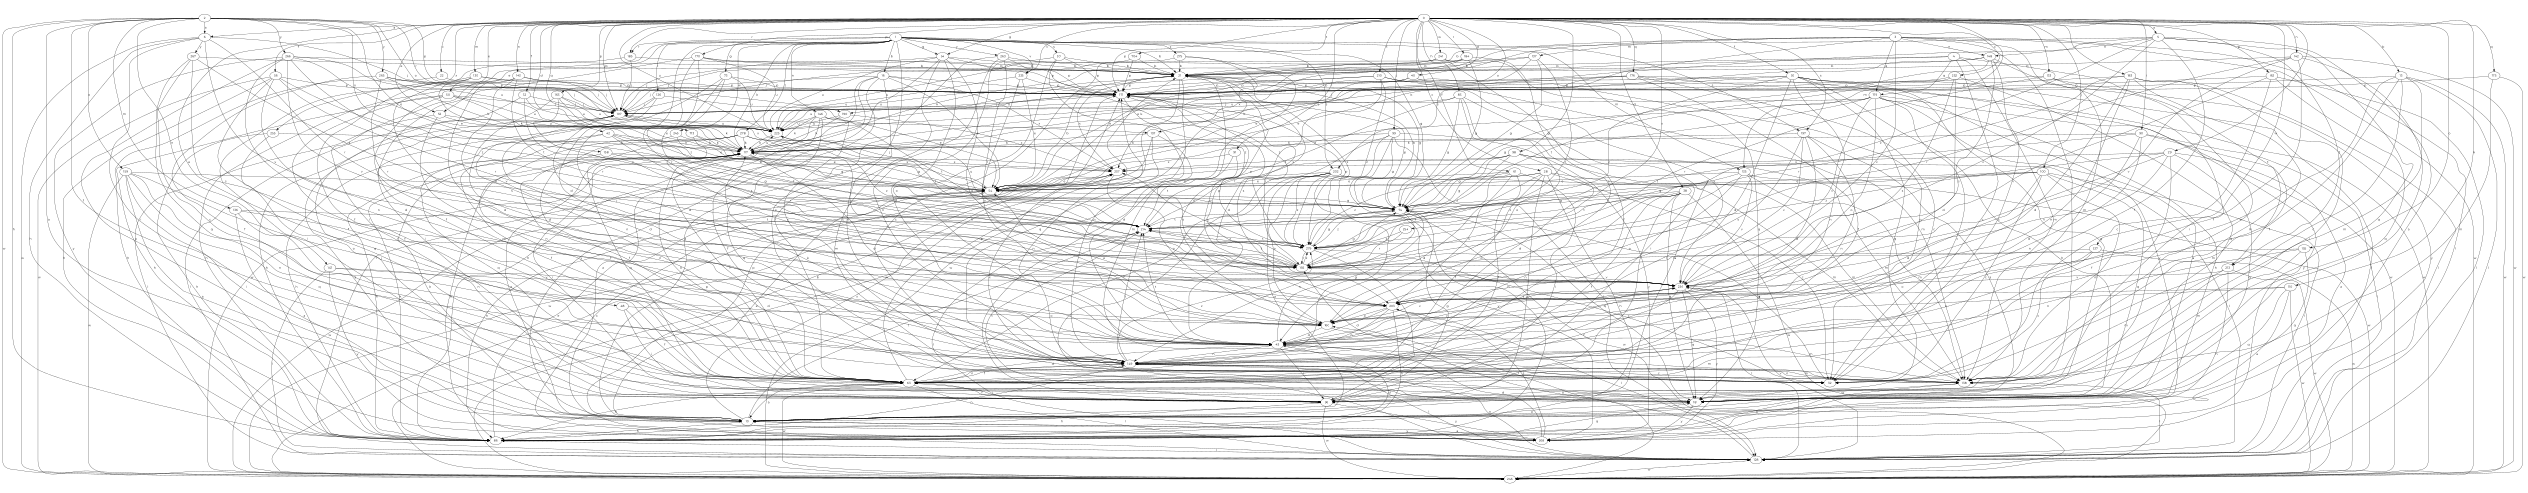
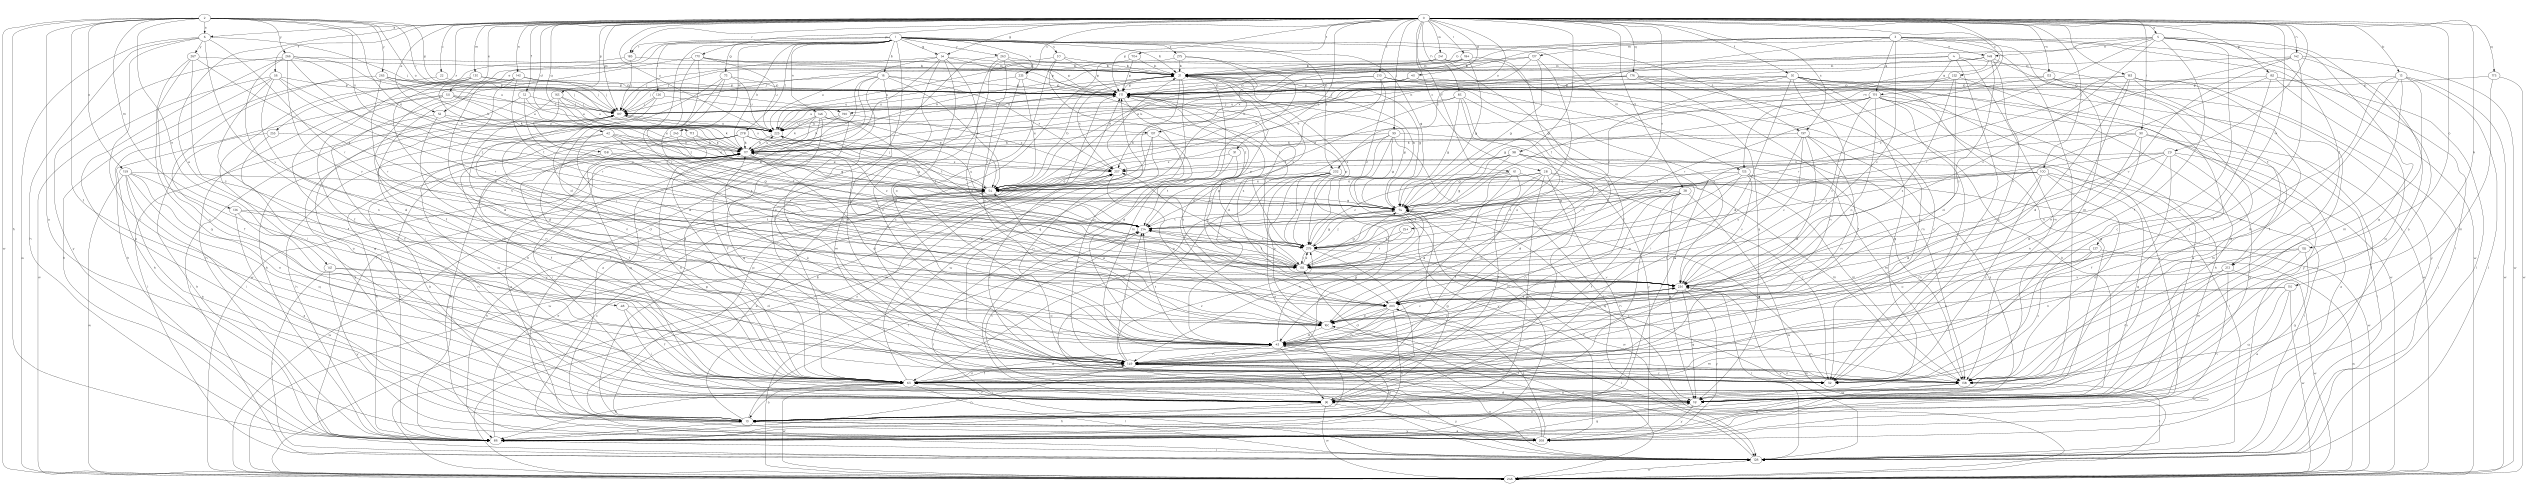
none -> (2106, 227)
